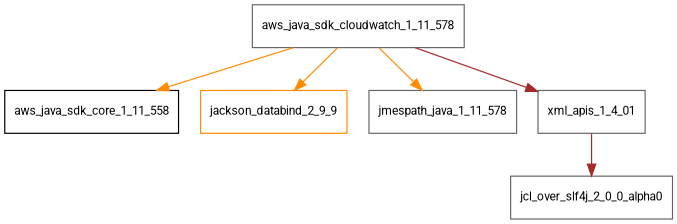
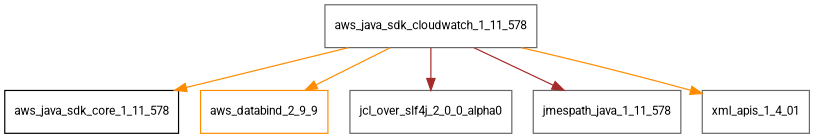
(396, 65) -> (514, 66)
(471, 68) -> (606, 68)
(92, 112) -> (92, 112)
(274, 112) -> (264, 112)
(592, 149) -> (431, 63)
